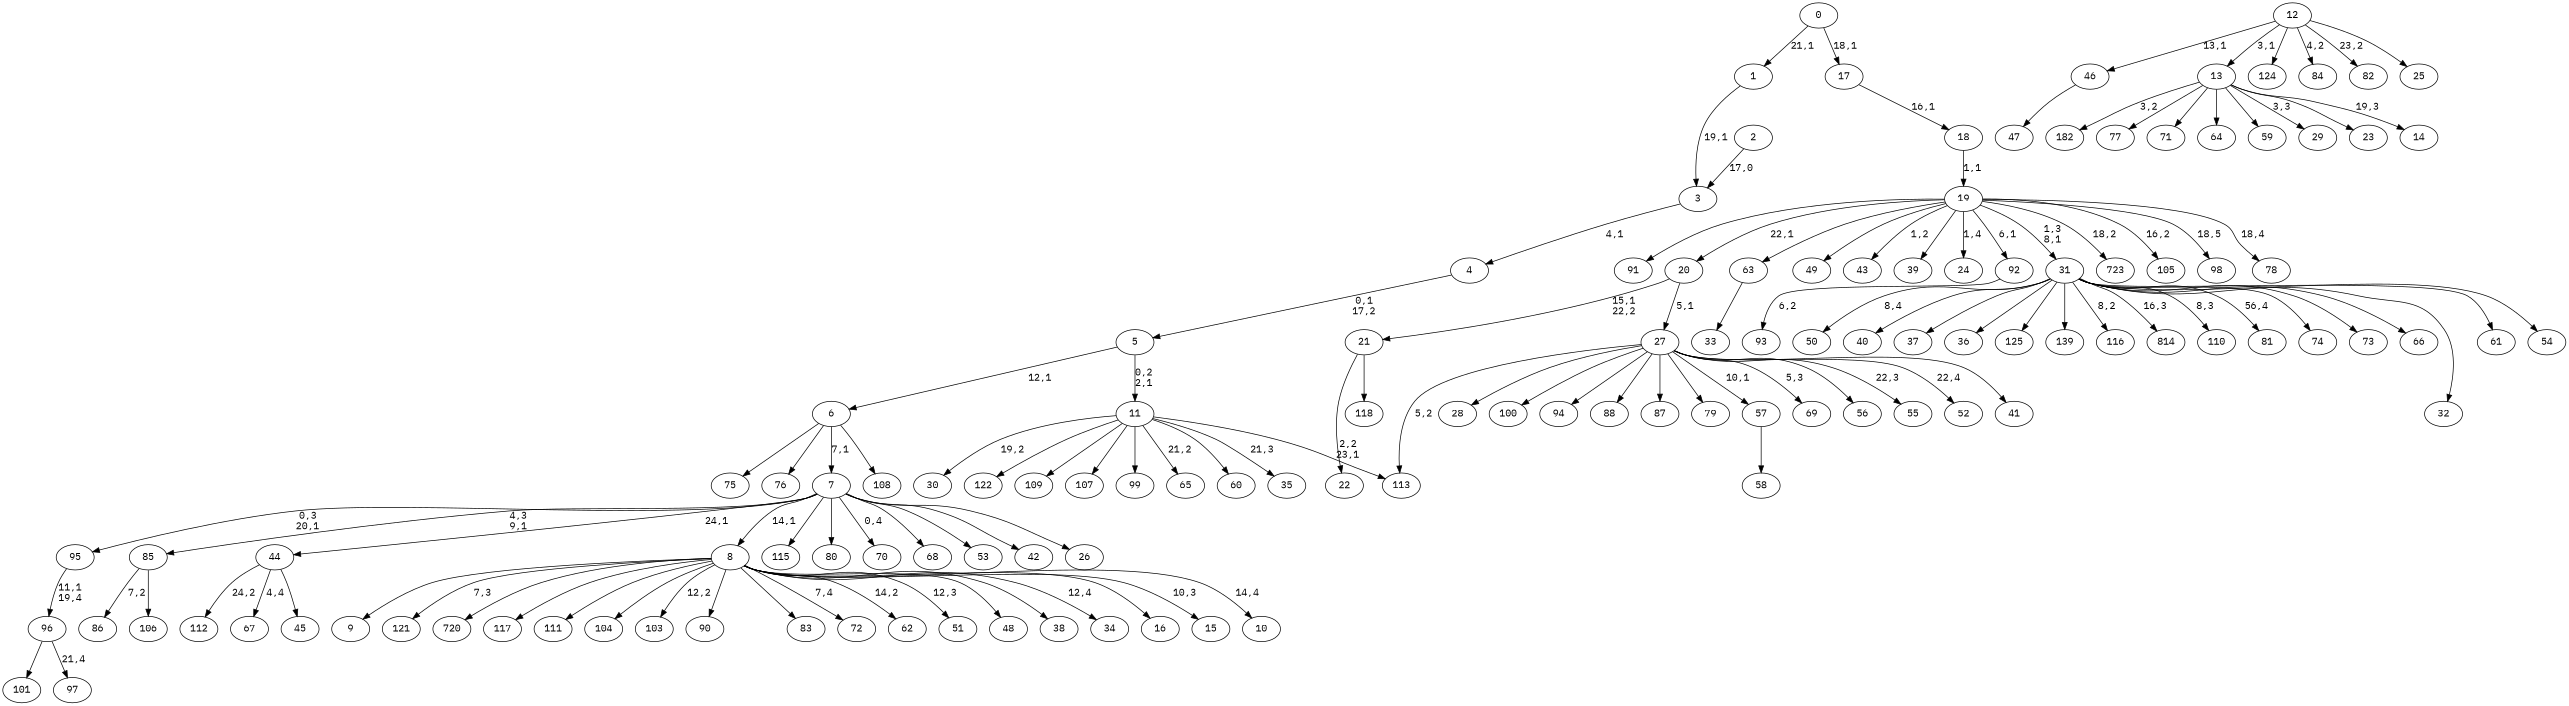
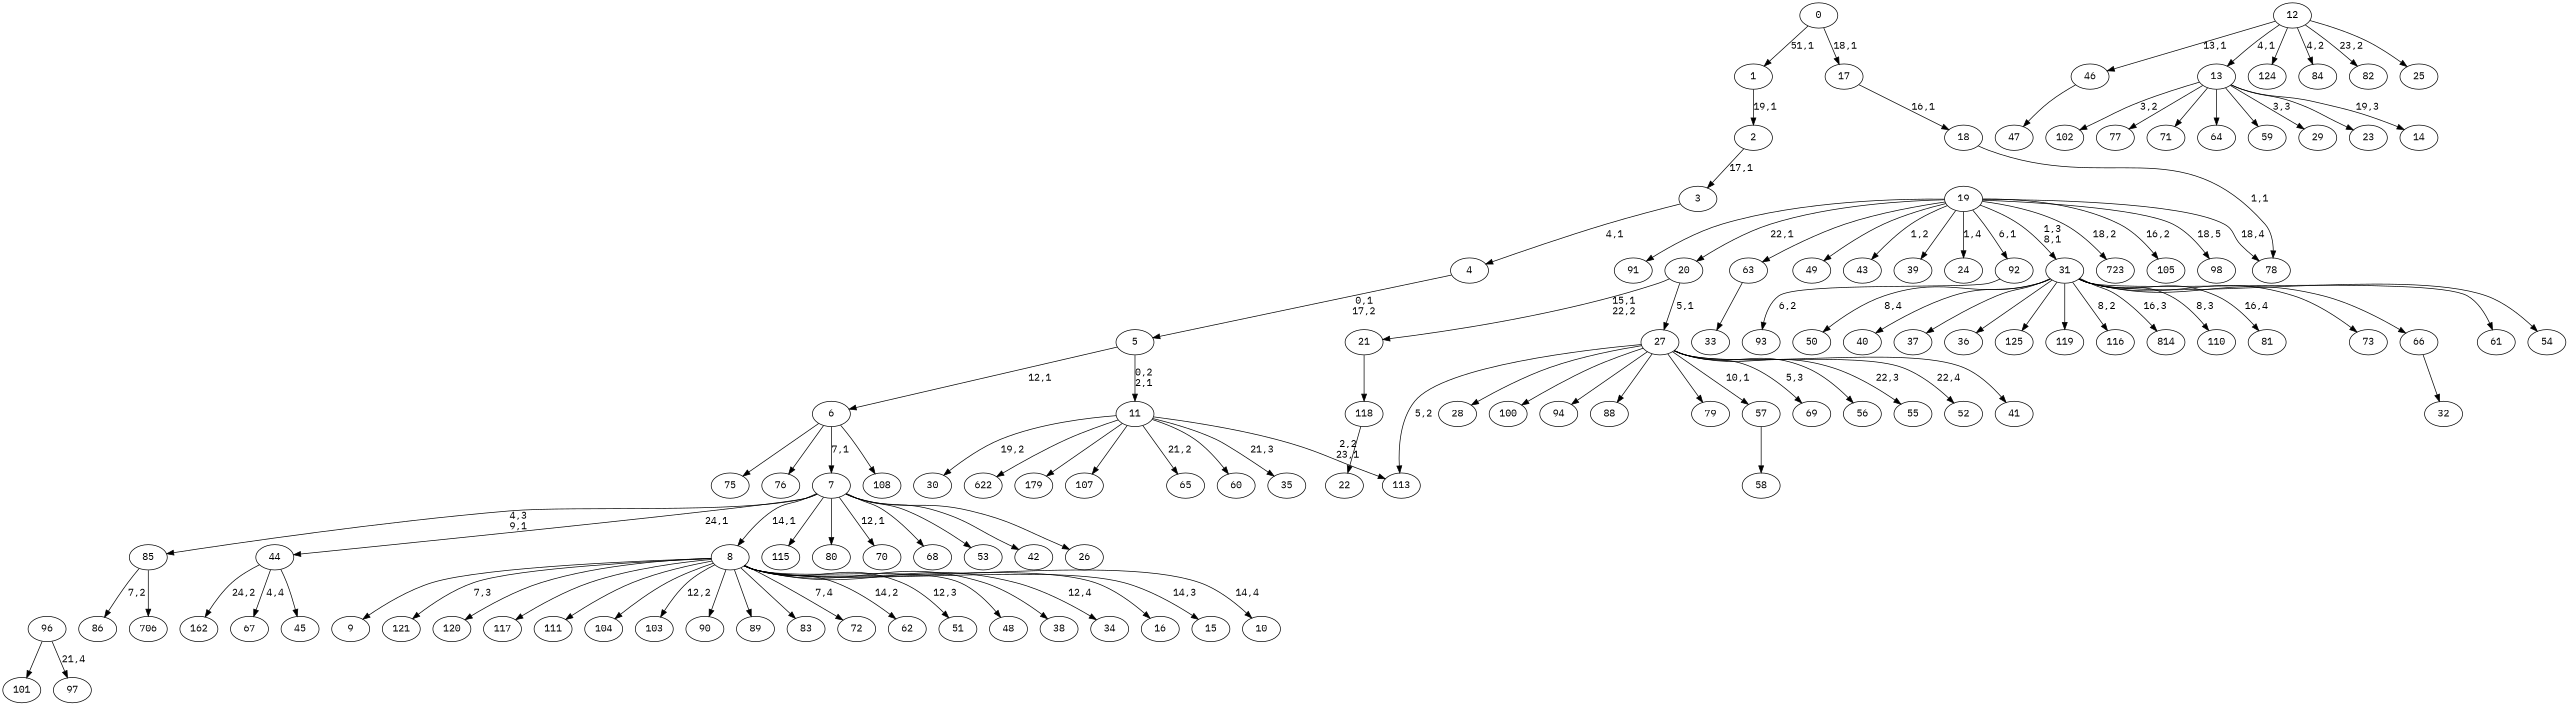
(1803, 46) -> (1803, 46)
(2266, 46) -> (2266, 46)
(1704, 126) -> (1753, 104)
(2065, 138) -> (2065, 138)
(1964, 165) -> (2143, 168)
(1741, 168) -> (1741, 168)
(2322, 290) -> (2430, 375)
(2257, 306) -> (2257, 306)
(2065, 342) -> (2065, 342)
(2318, 342) -> none
(1338, 408) -> (1355, 446)
(1660, 414) -> none
(983, 486) -> (983, 486)
(1034, 486) -> (1034, 486)
(1135, 486) -> none
(873, 521) -> (873, 521)
(75, 557) -> none
(1185, 593) -> (1185, 593)
(148, 629) -> (148, 629)
(199, 629) -> (199, 629)
(452, 629) -> (452, 629)
none -> (755, 629)
